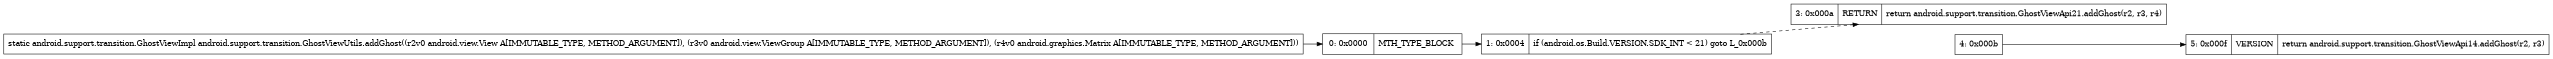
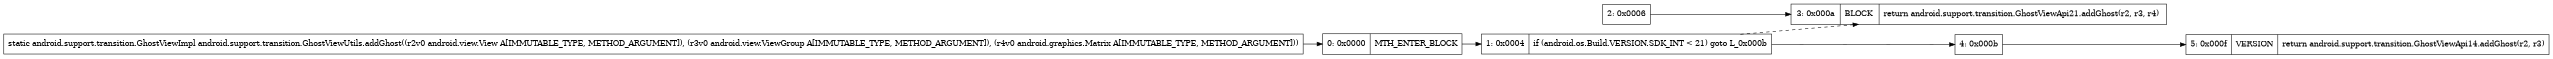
none -> (1627, 14)
(1860, 14) -> (1859, 14)
(1416, 44) -> (1416, 44)
none -> (1861, 44)
